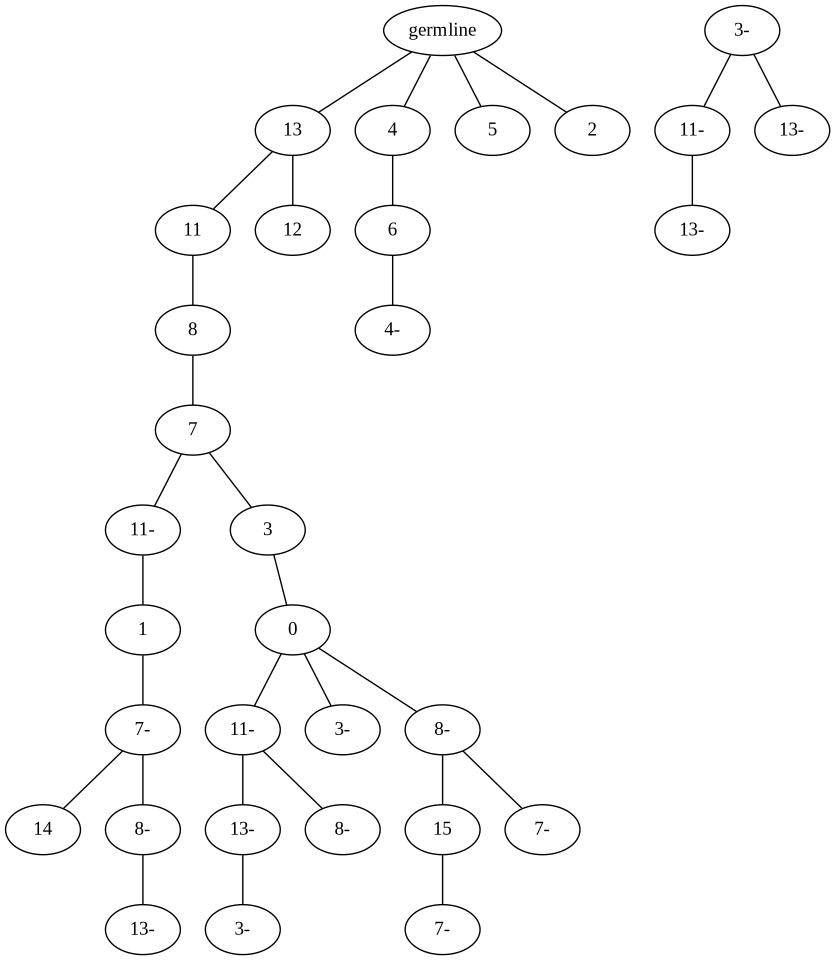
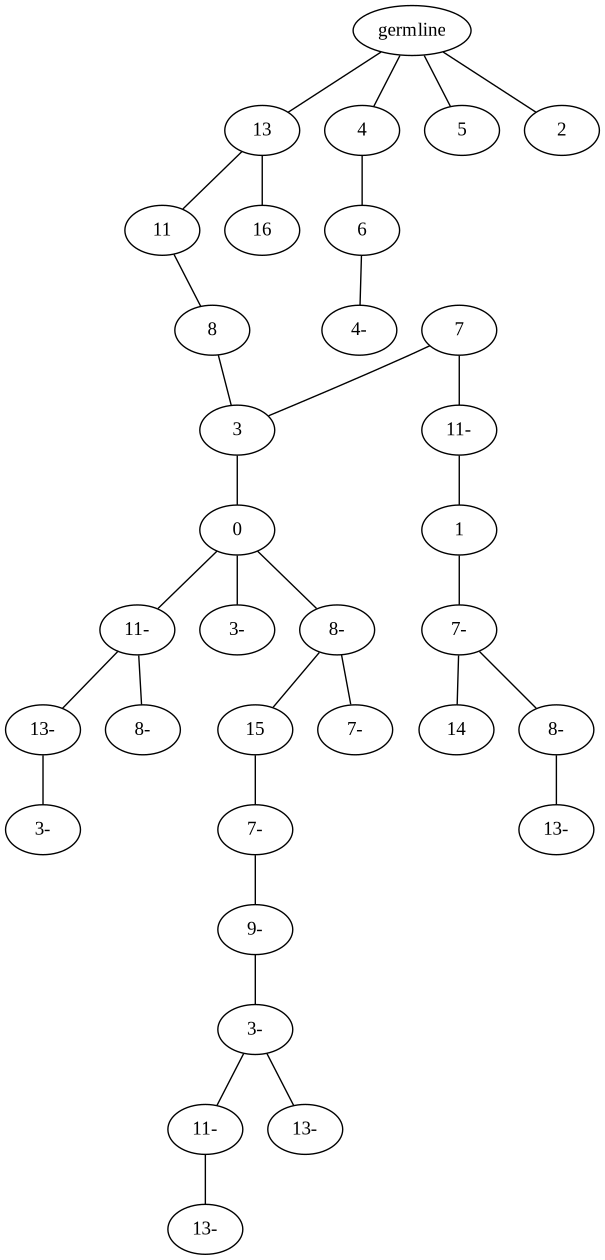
(293, 230) -> (262, 230)
(193, 380) -> (225, 380)
none -> (255, 930)
